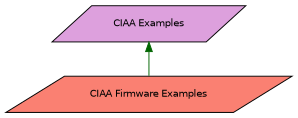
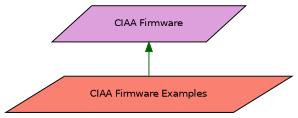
(149, 24) -> (149, 24)
